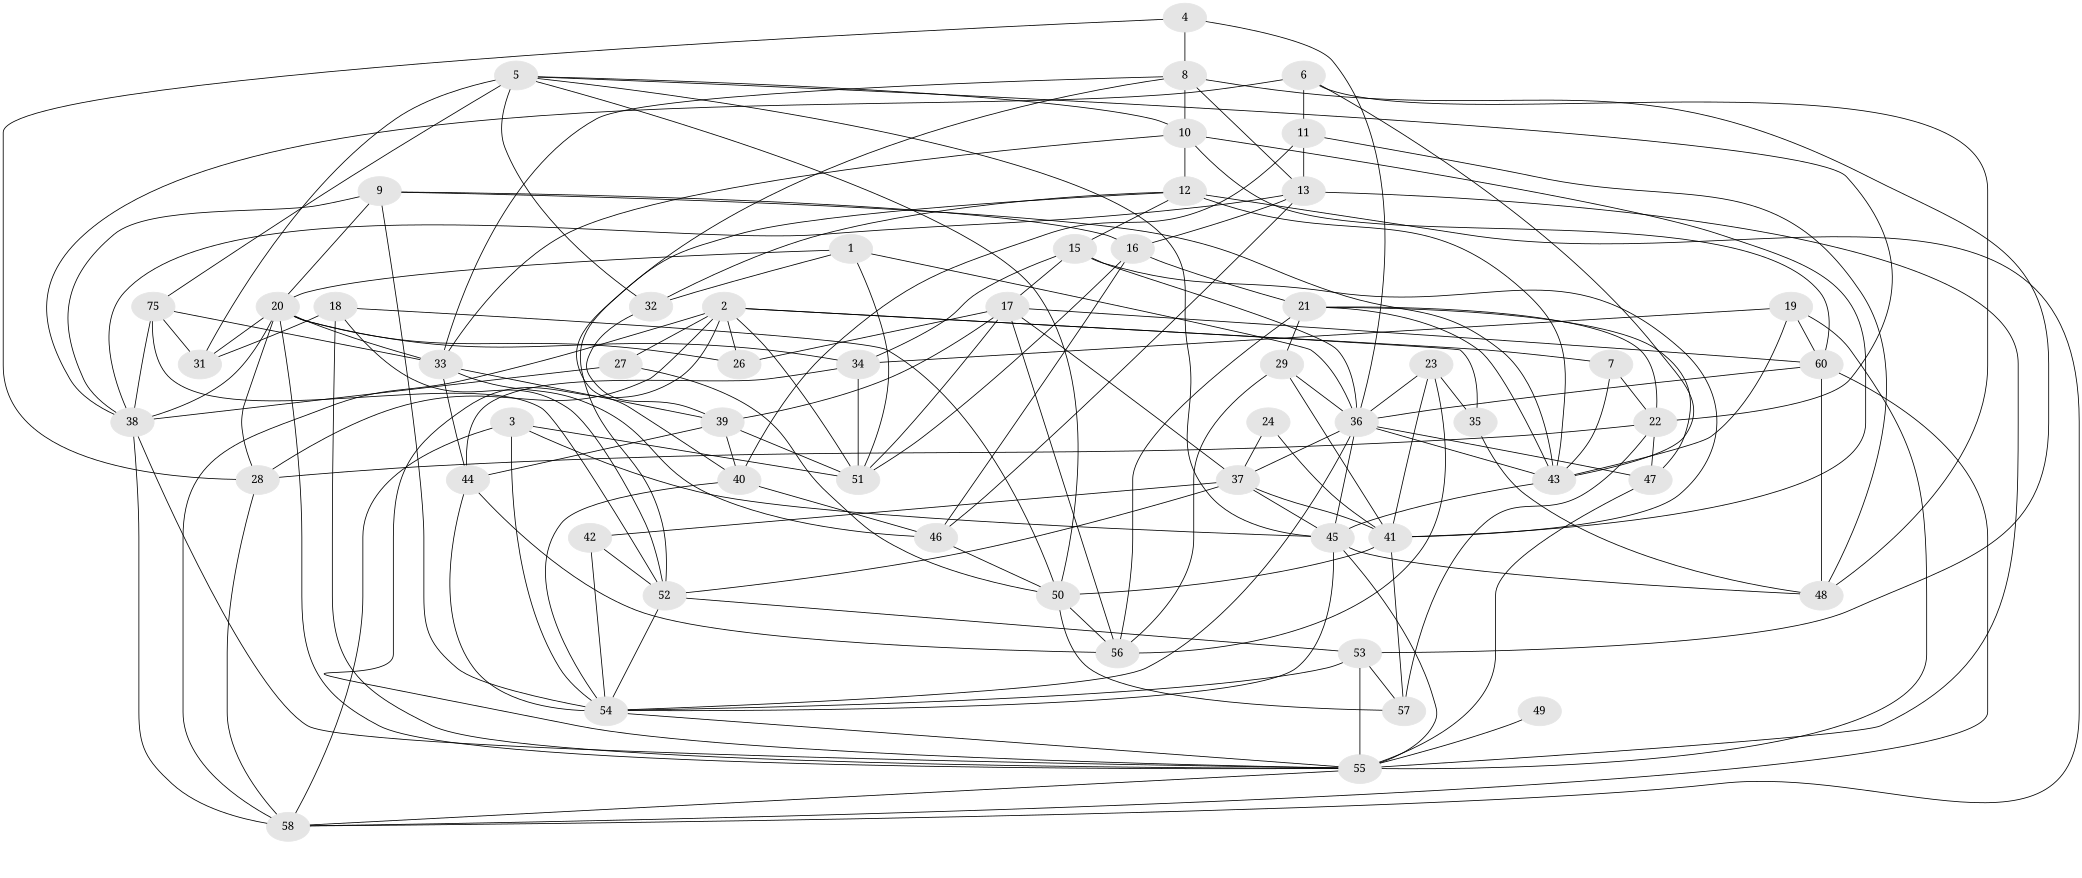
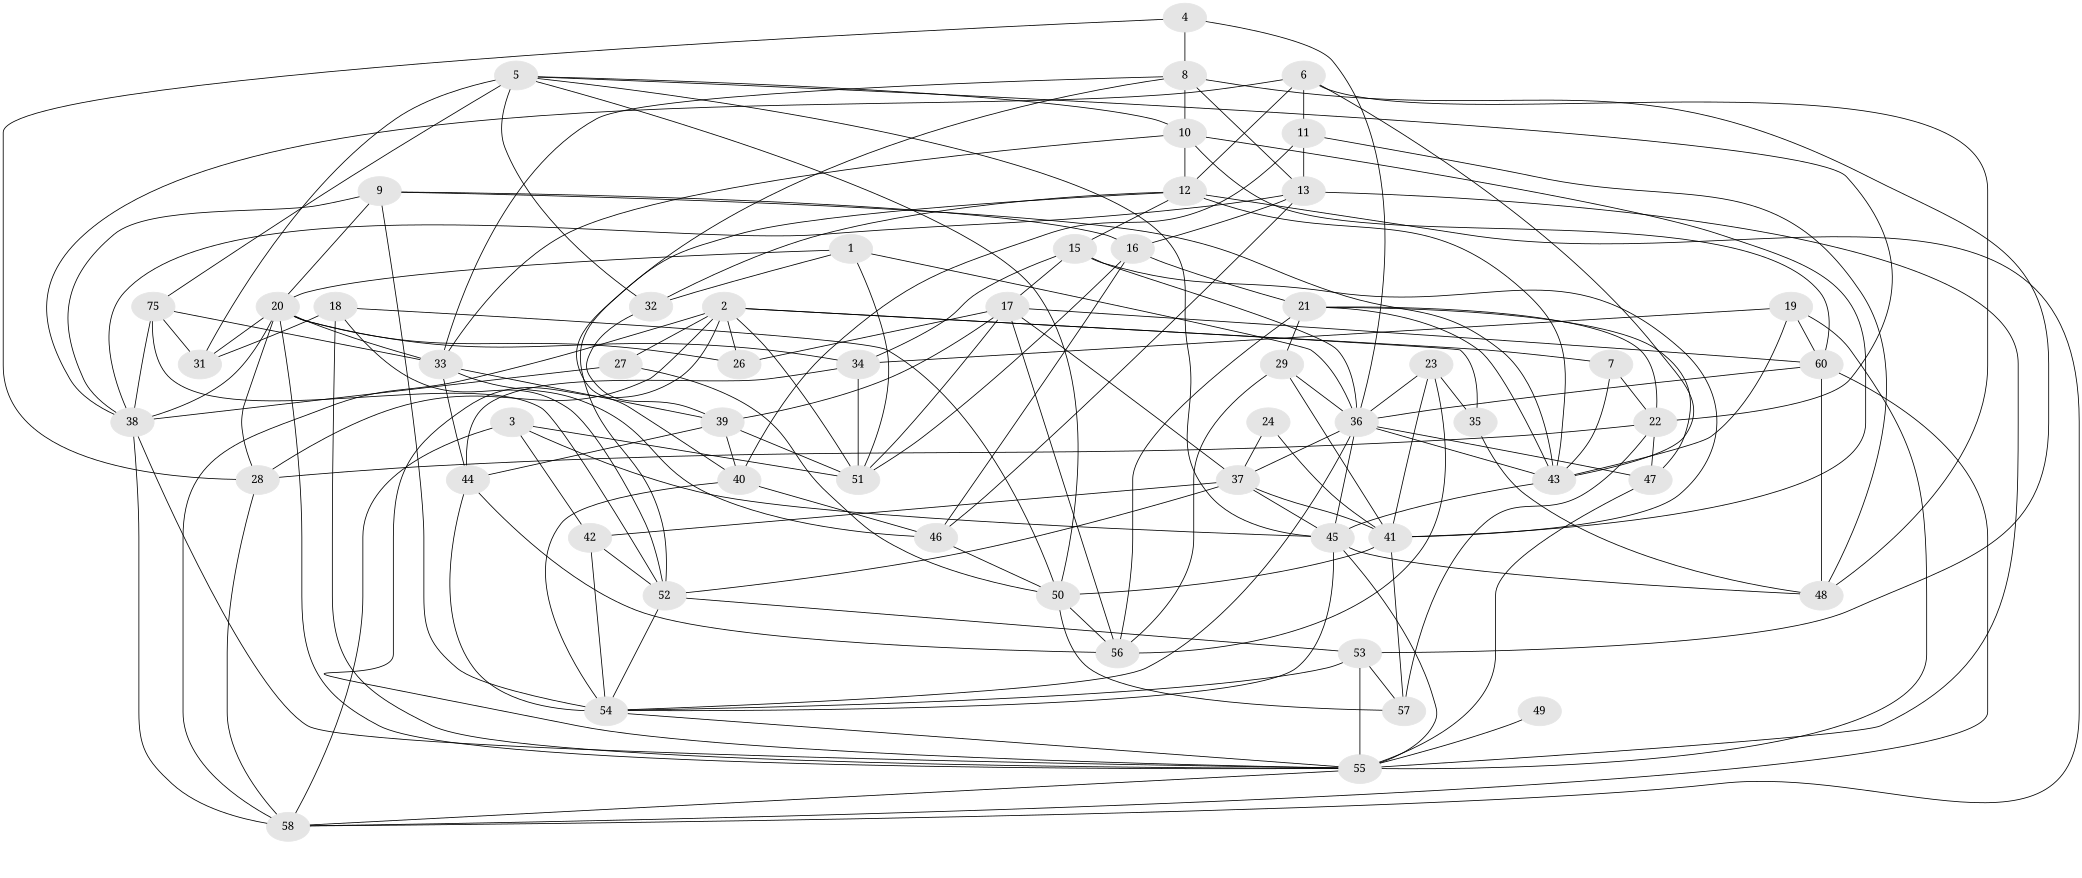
none -> (1249, 129)
(525, 578) -> (551, 480)
